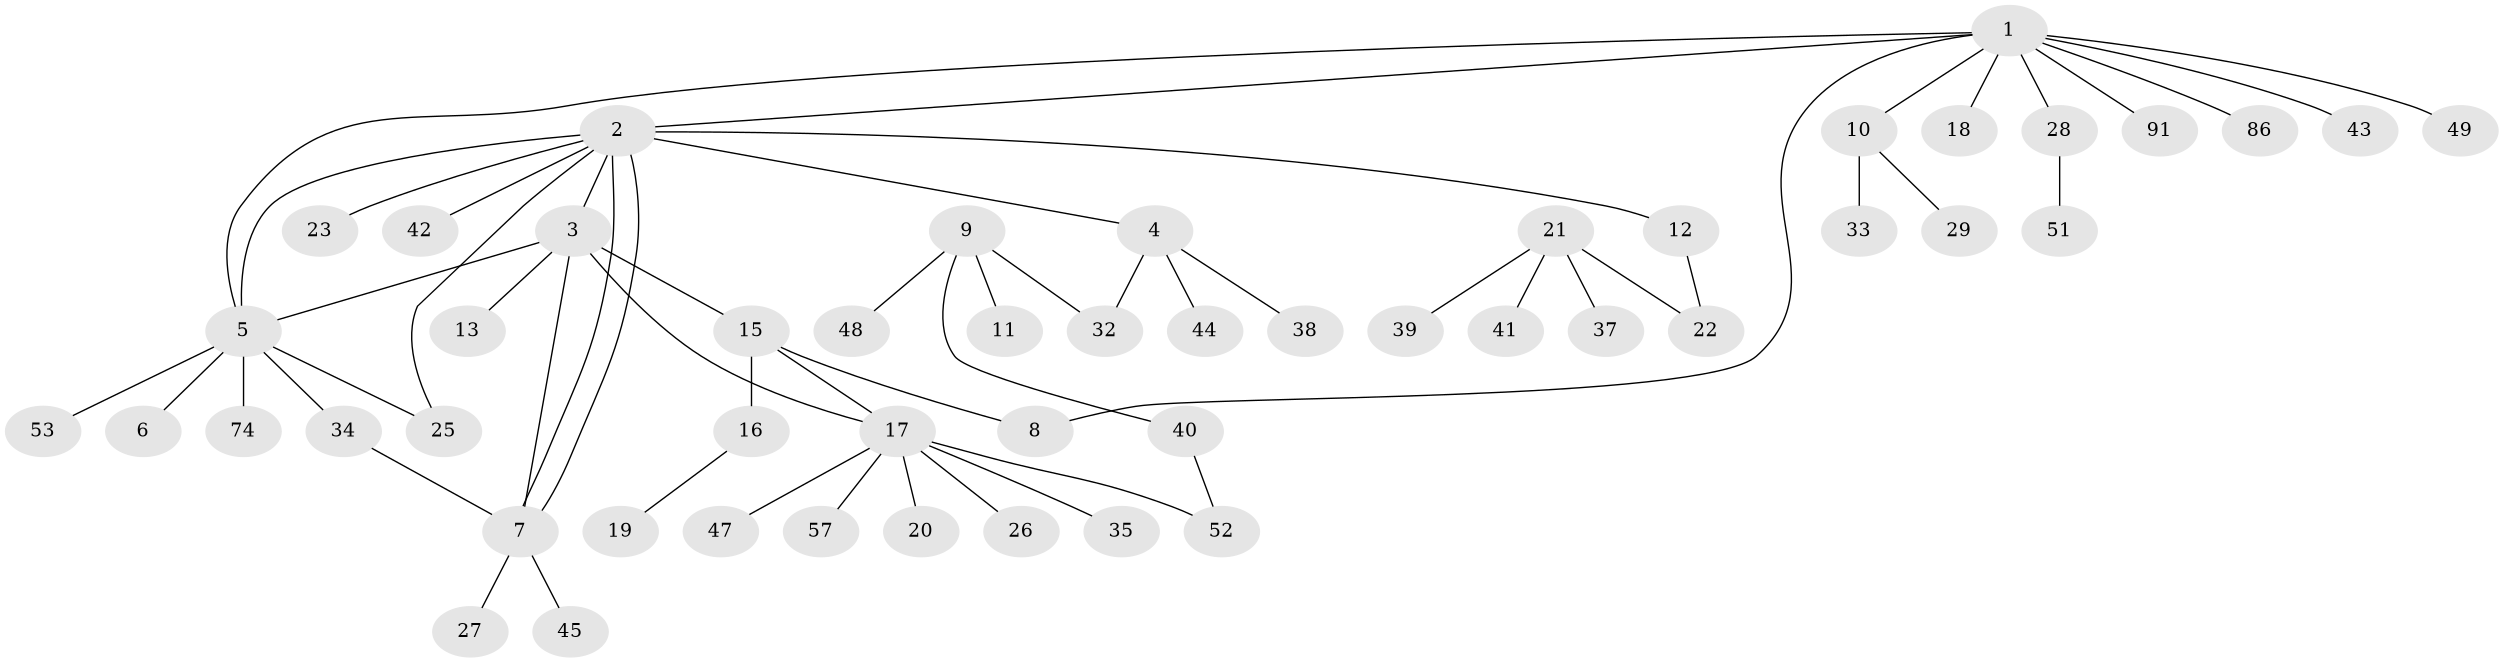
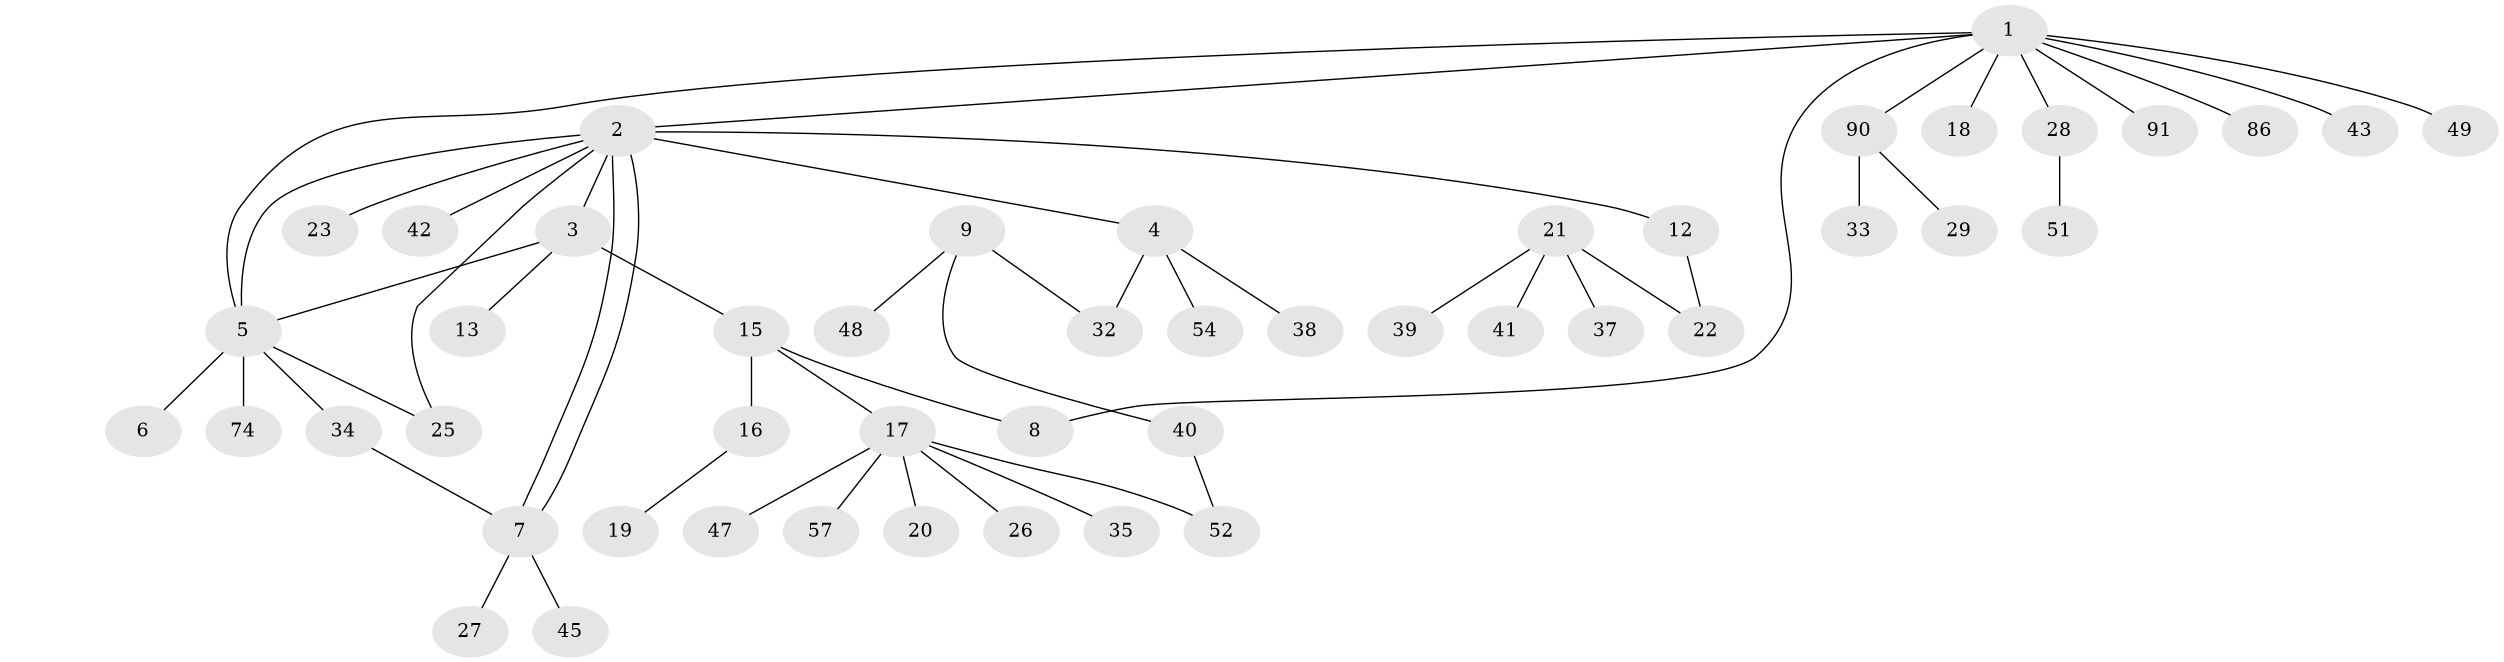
(1859, 131) -> (1859, 131)
(1005, 331) -> none
(1205, 331) -> (1205, 331)
(711, 362) -> none
(547, 381) -> none
(43, 431) -> none
